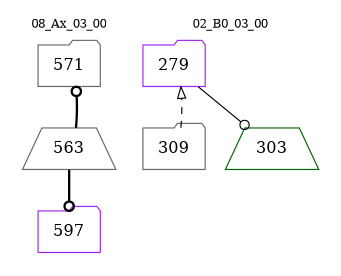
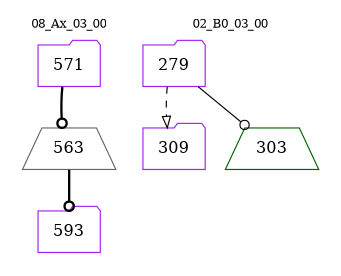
(69, 66) -> (69, 66)
(77, 112) -> (61, 103)
(182, 113) -> (166, 102)
(174, 149) -> (174, 149)
(69, 232) -> (69, 232)
